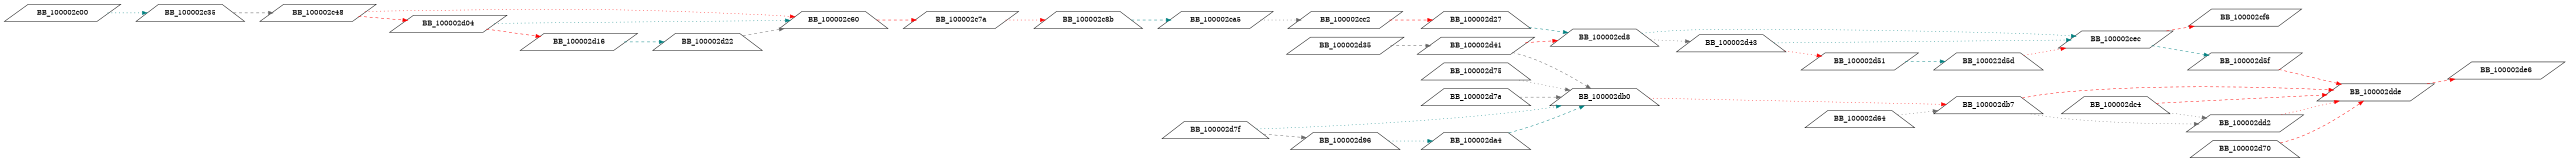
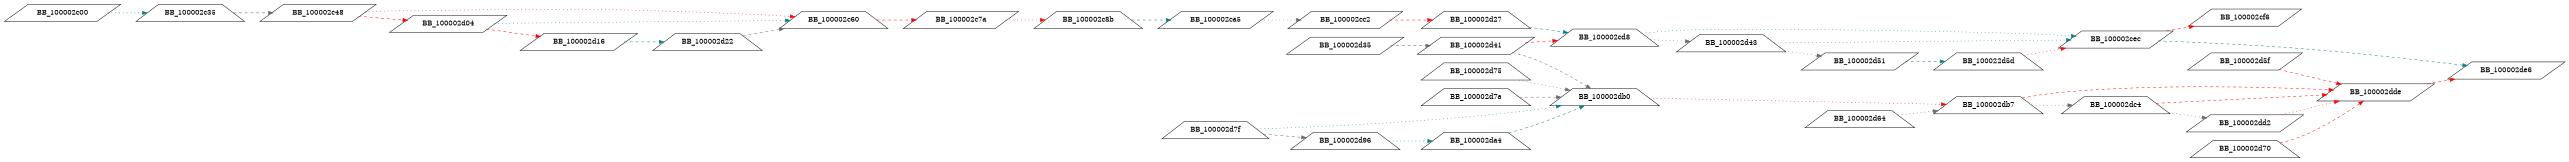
(2178, 50) -> (2311, 49)
(1801, 53) -> (1801, 53)
(2112, 122) -> (2050, 105)
